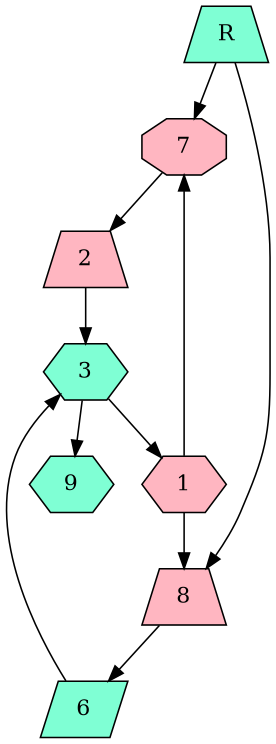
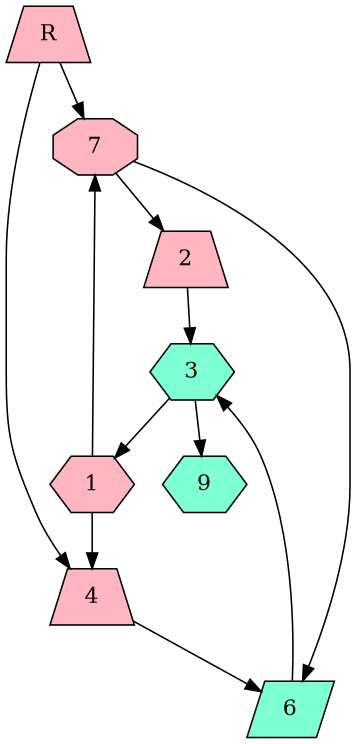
(226, 34) -> (48, 34)
none -> (349, 362)
(184, 597) -> (92, 597)
